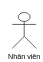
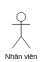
(24, 30) -> (21, 30)
